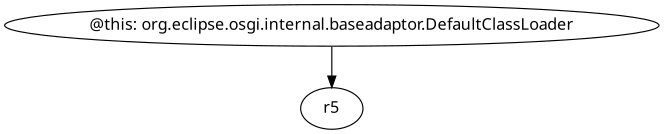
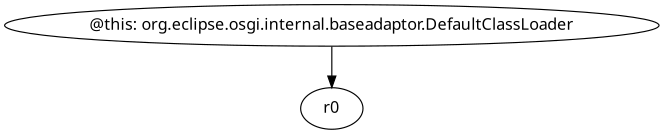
(332, 108) -> (332, 108)
